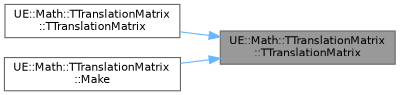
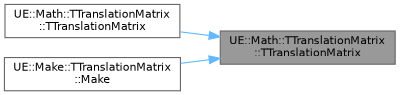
(92, 74) -> (92, 74)
